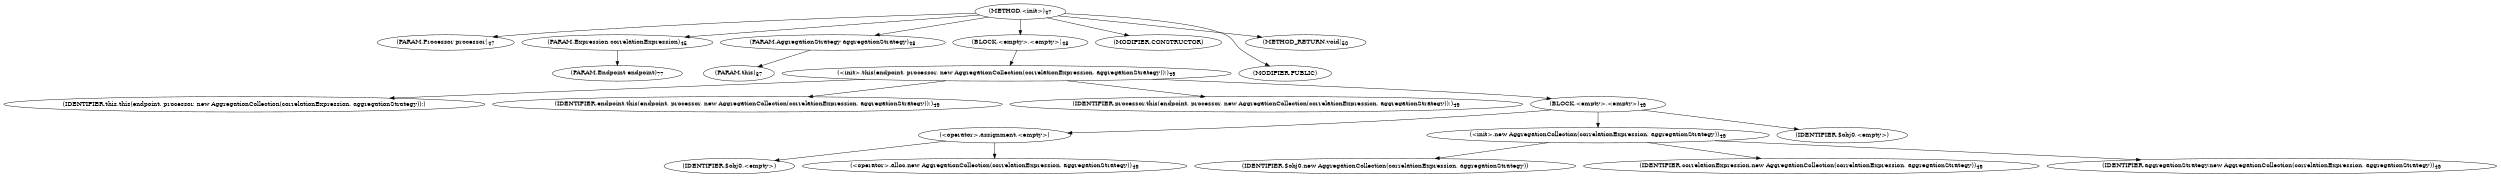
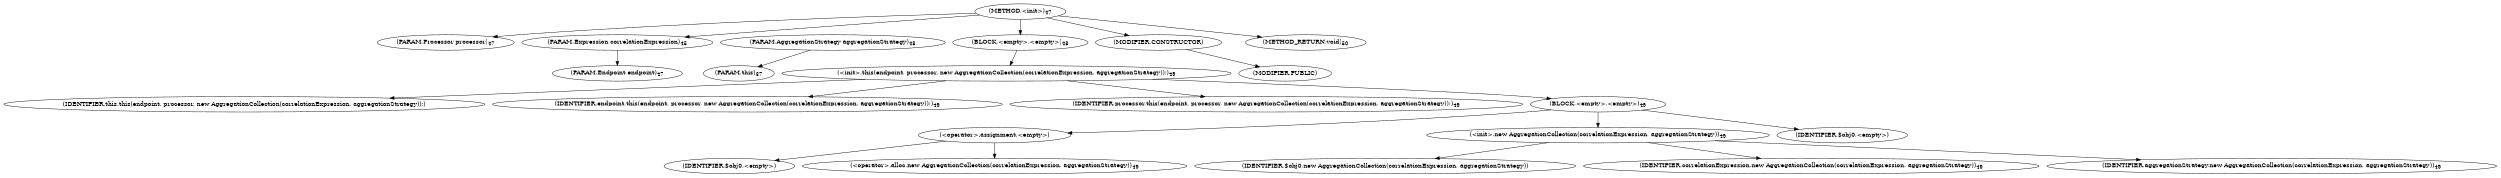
(1171, 22) -> (1221, 58)
(934, 26) -> none
(661, 73) -> (661, 73)
